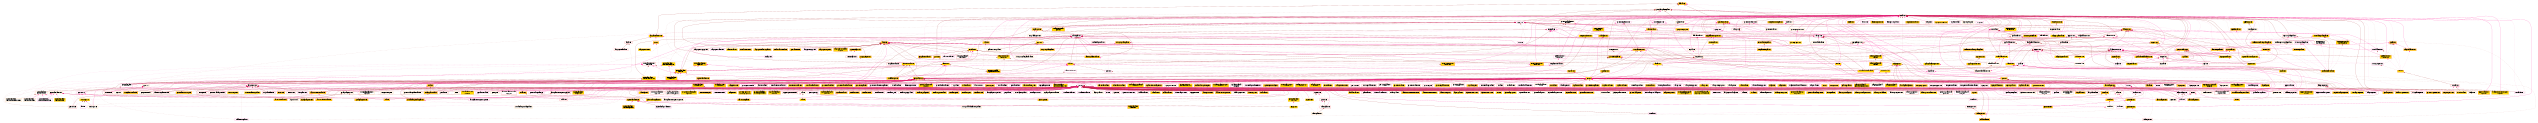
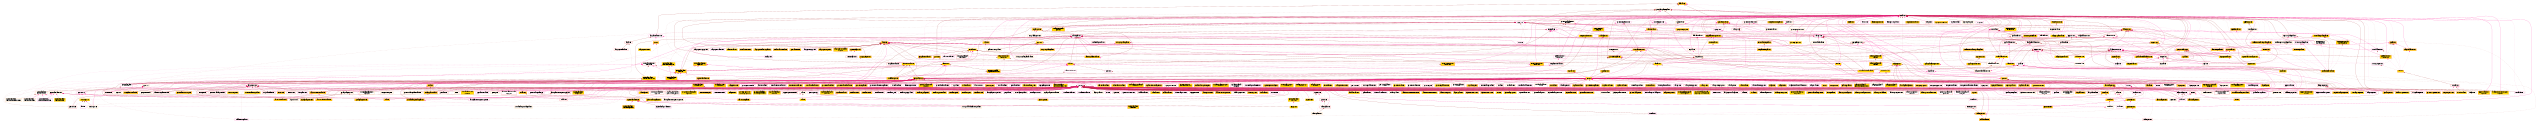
(656, 36) -> (656, 36)
none -> (1275, 93)
